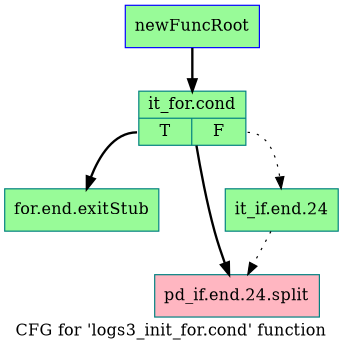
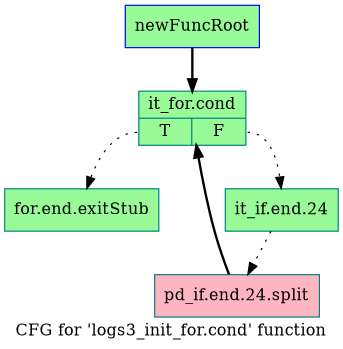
(108, 148) -> (108, 148)
(208, 205) -> (211, 217)
